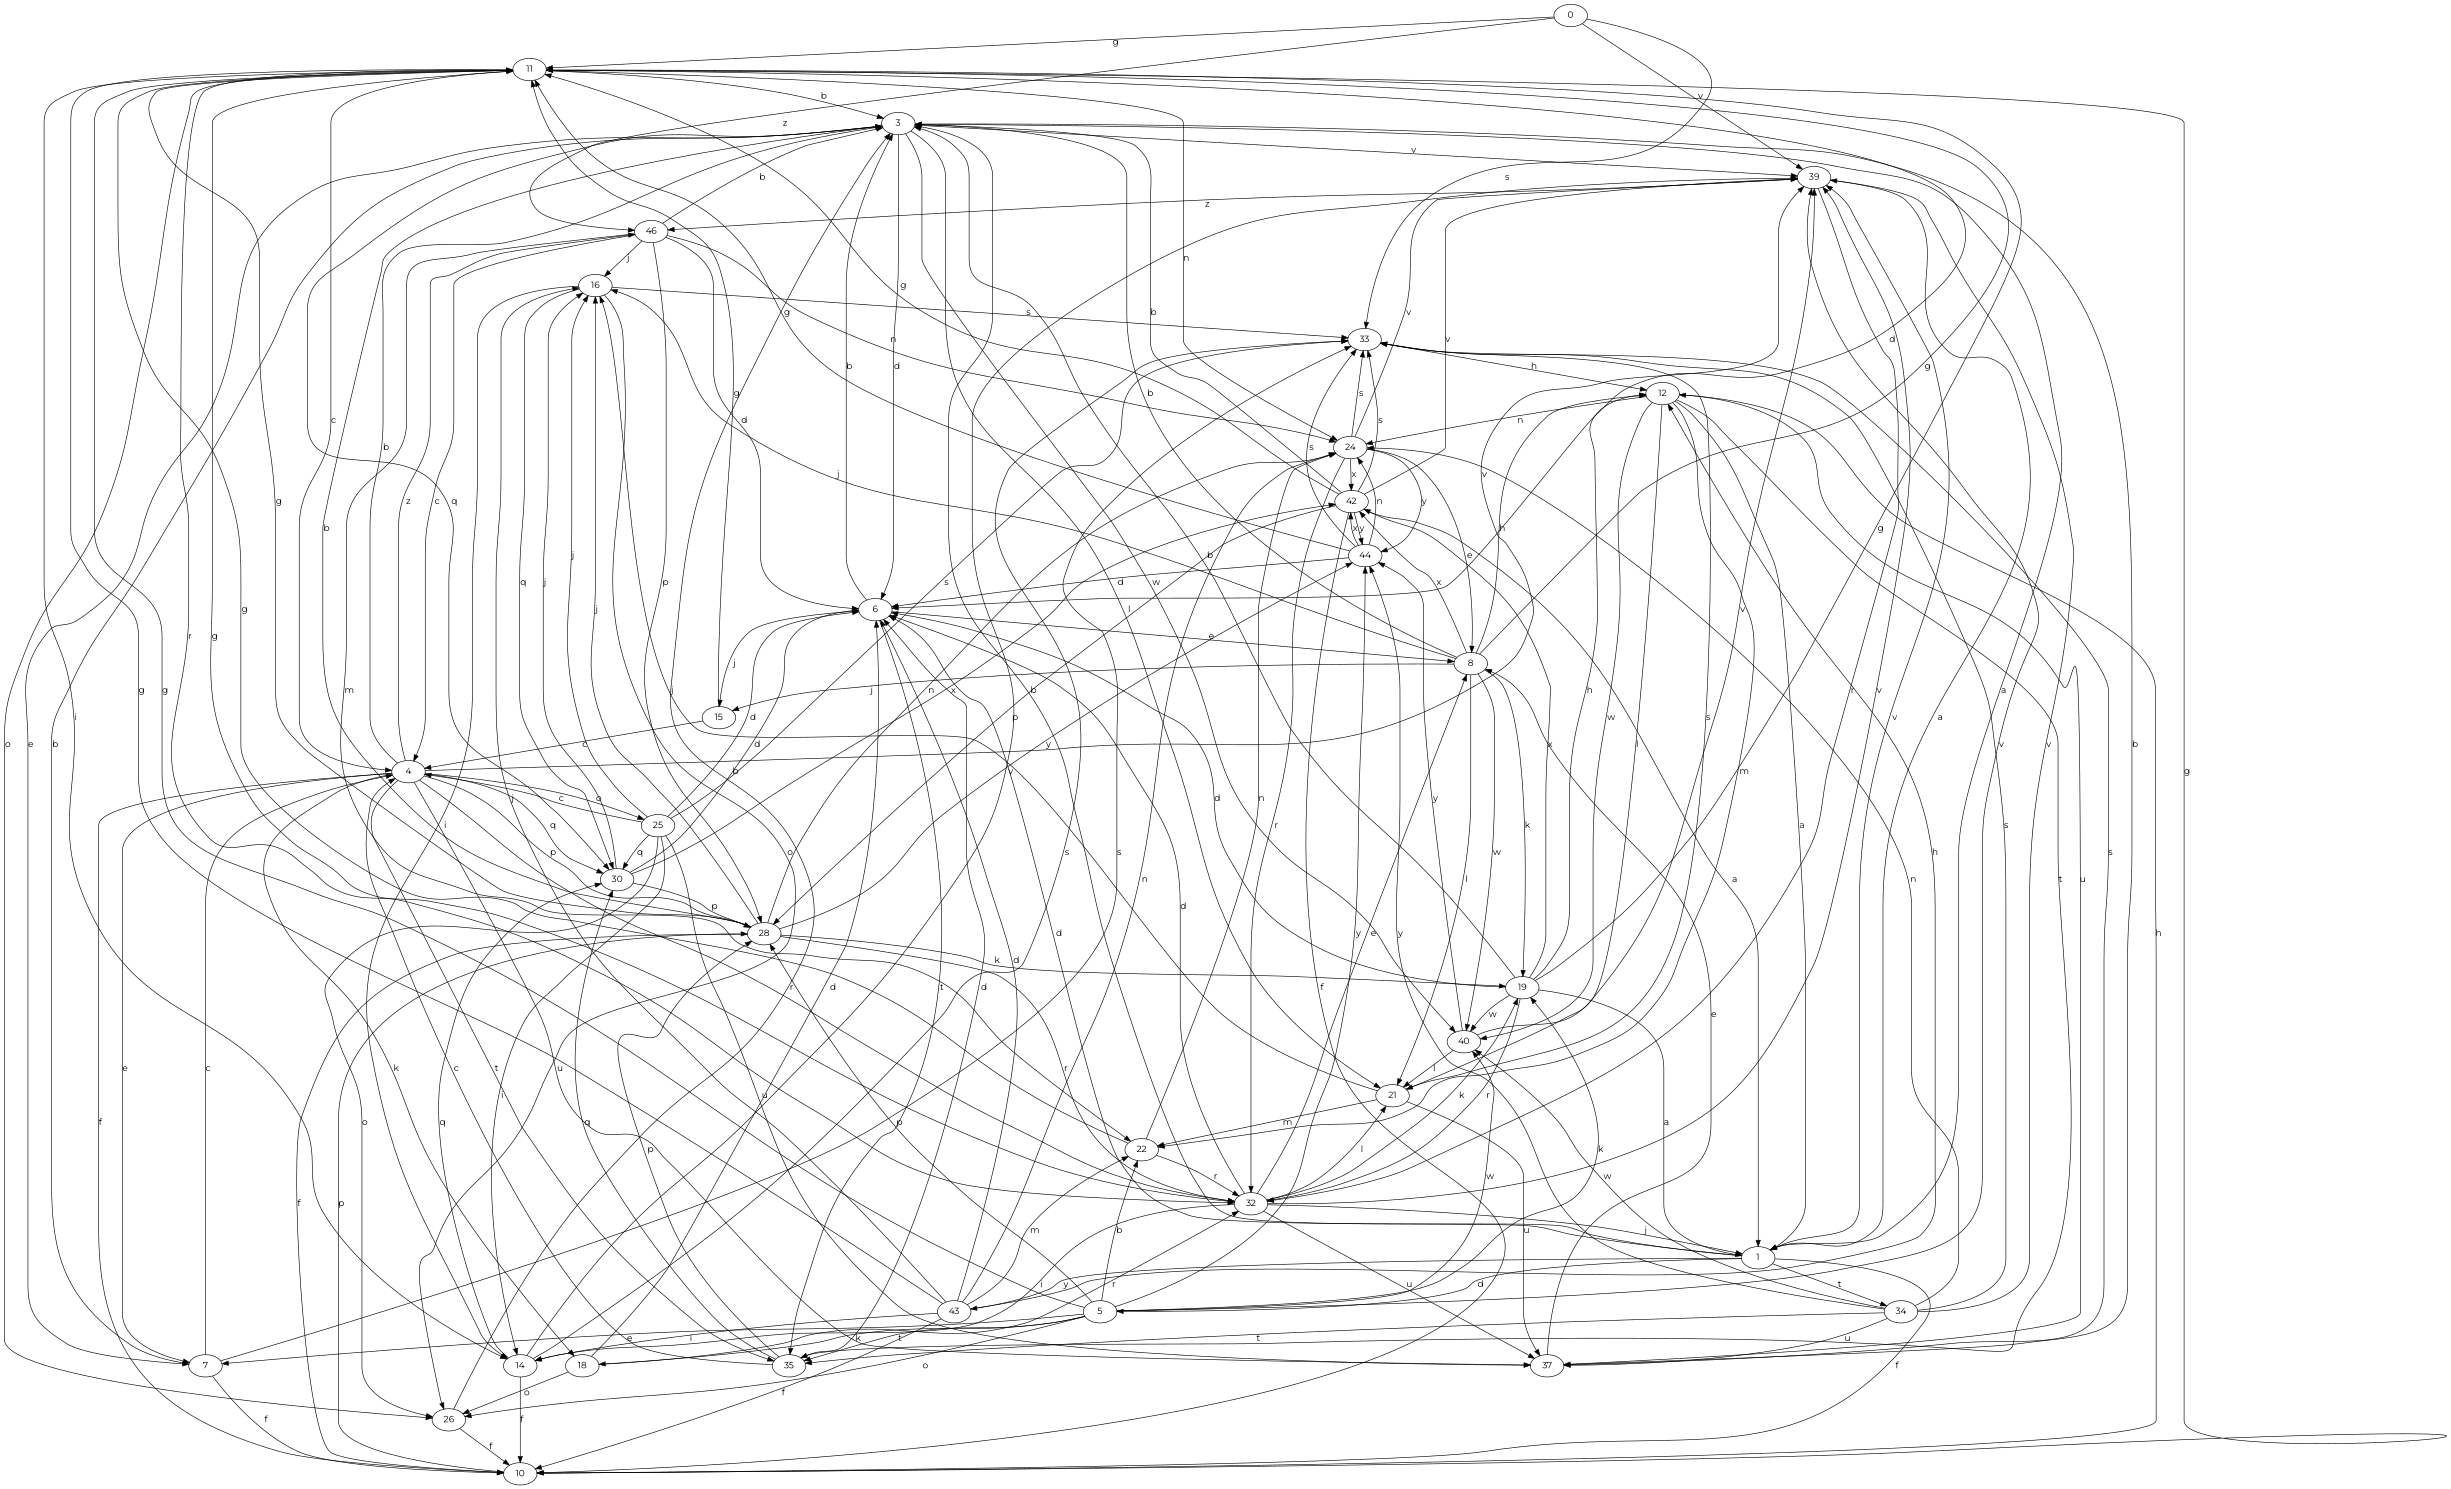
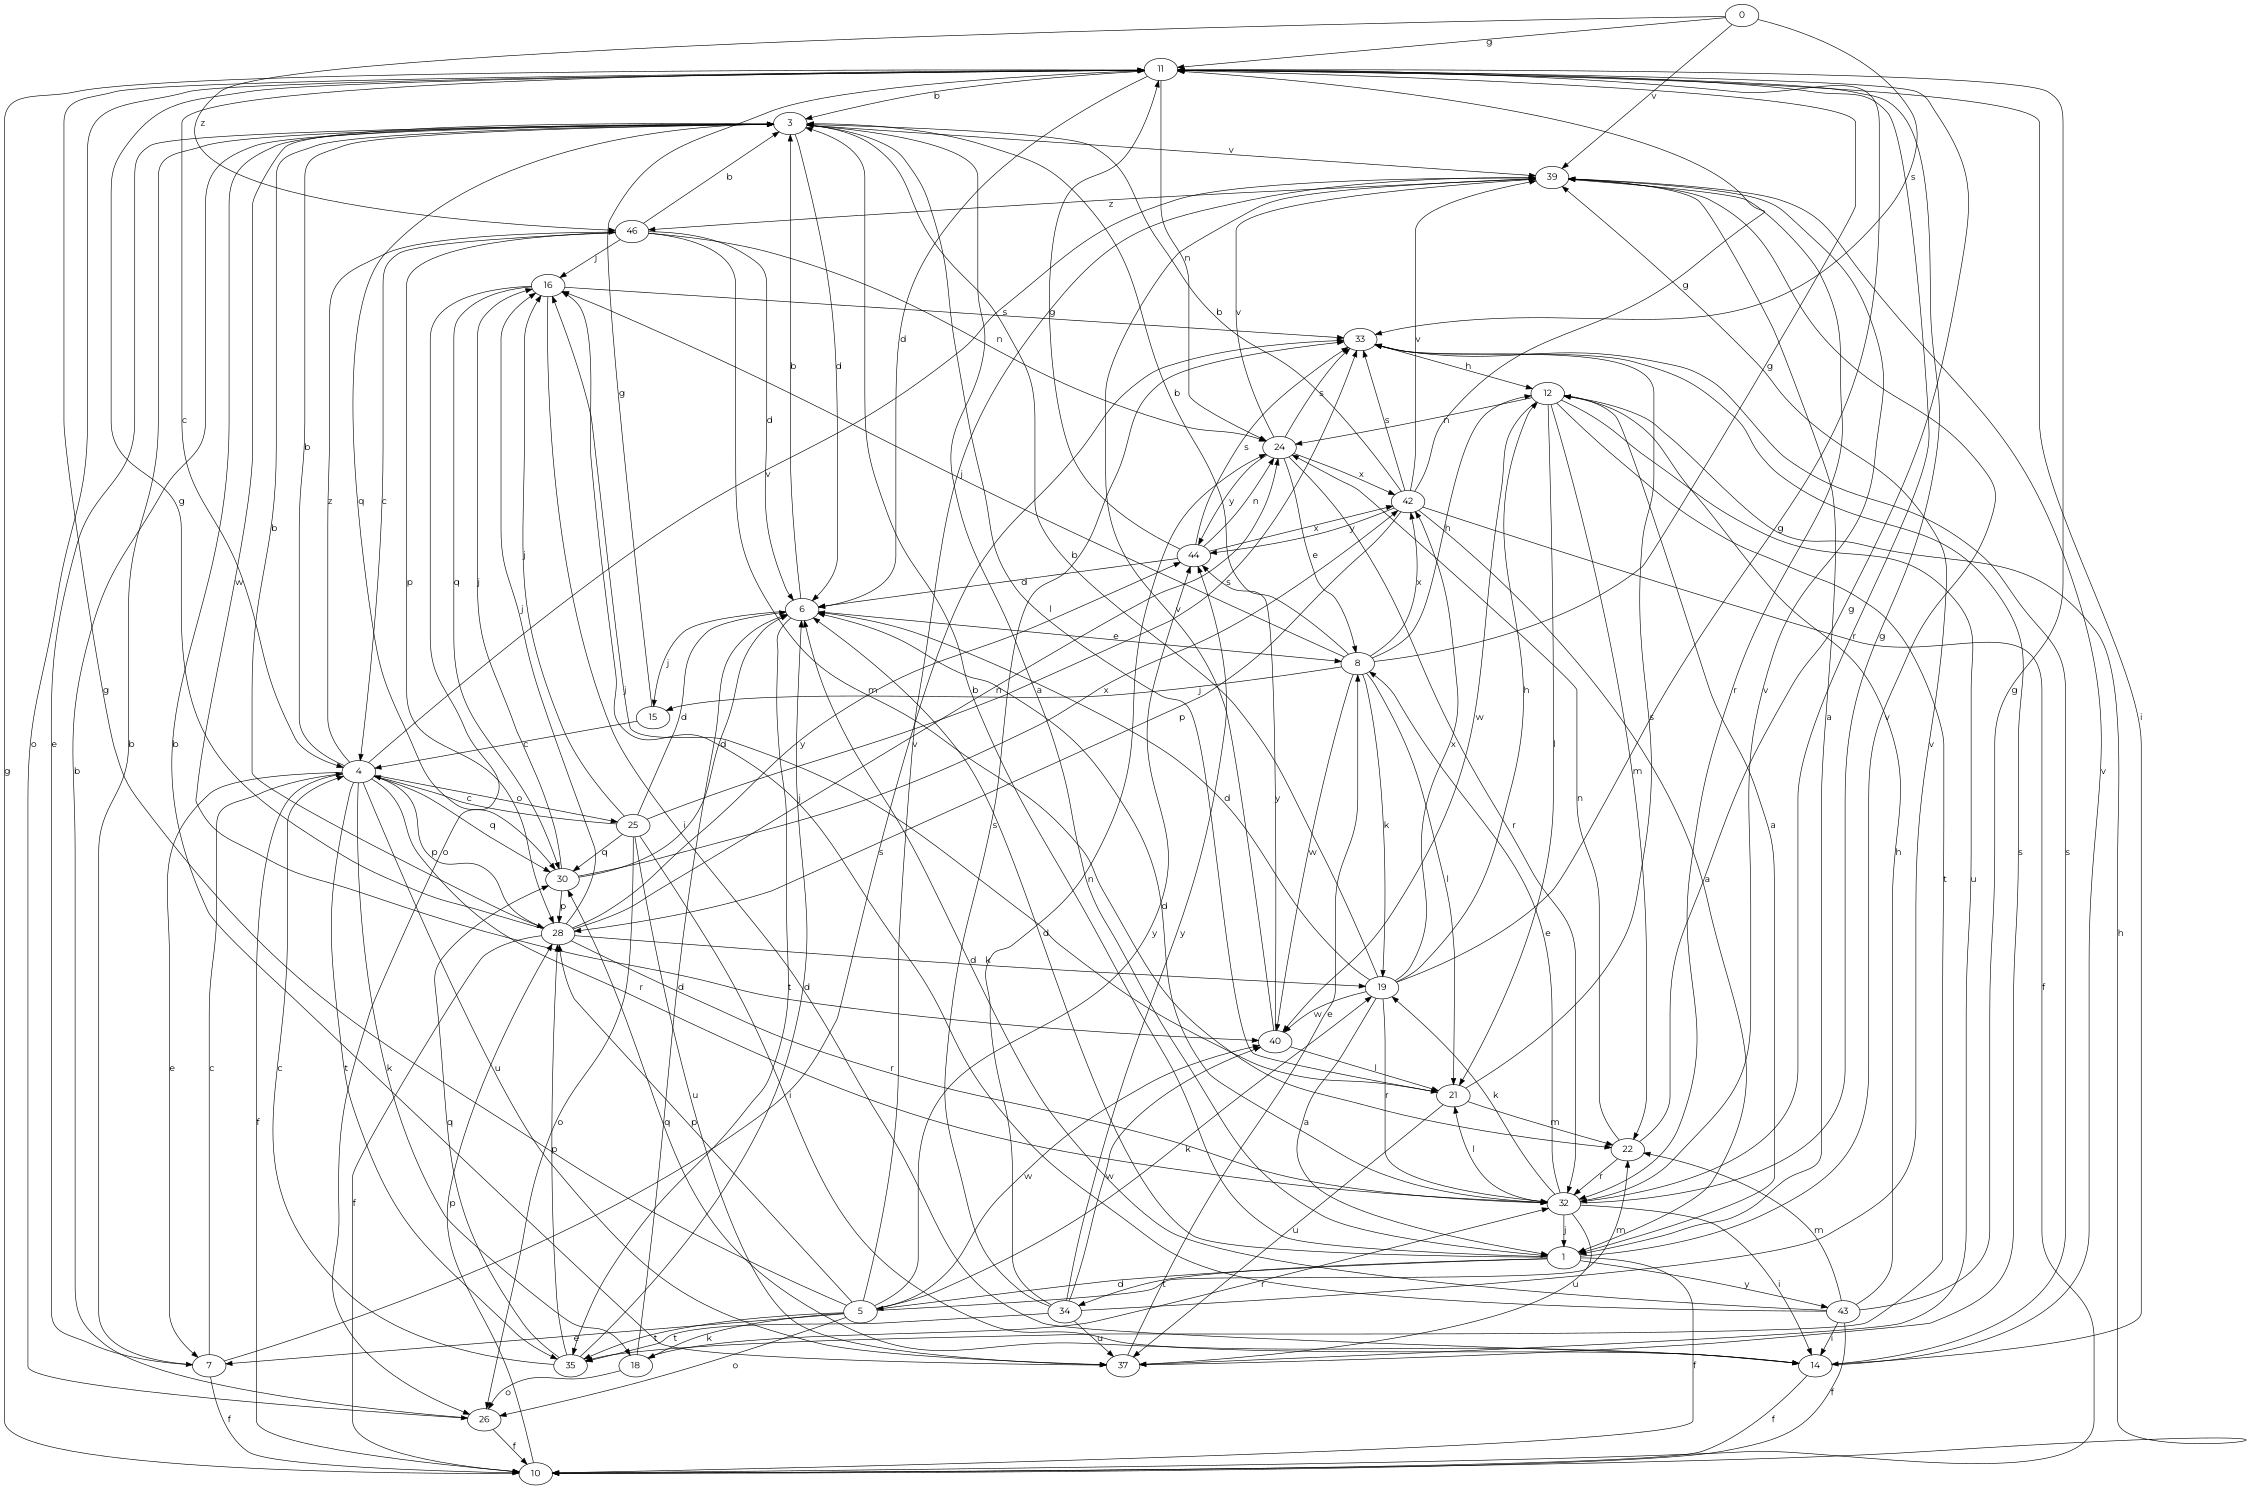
(1142, 864) -> none
(1119, 1231) -> (1621, 1231)
